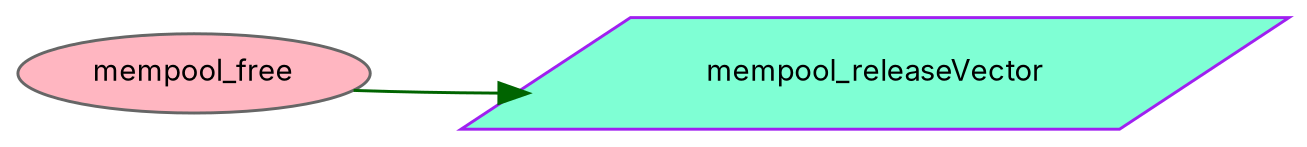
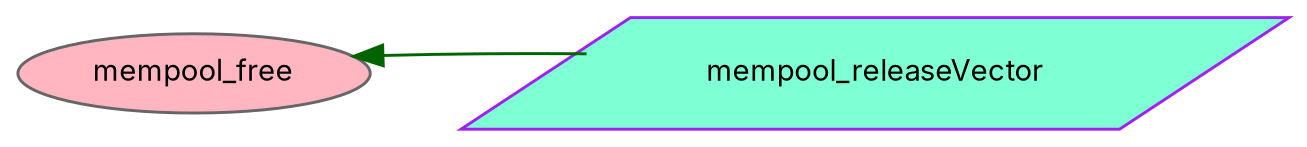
(426, 92) -> (485, 54)
